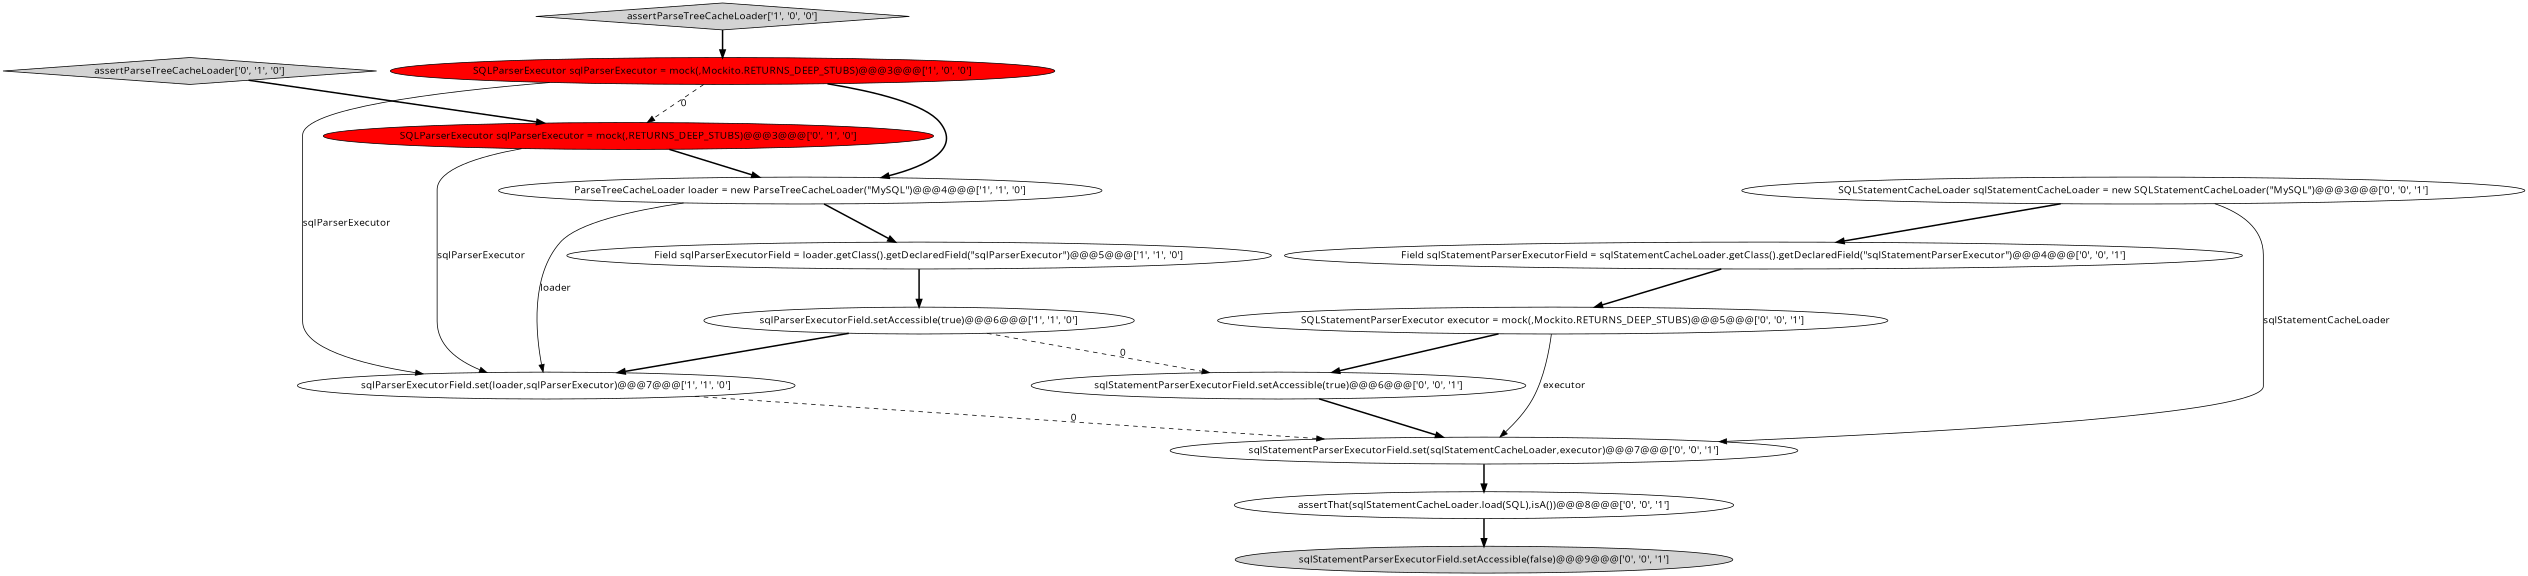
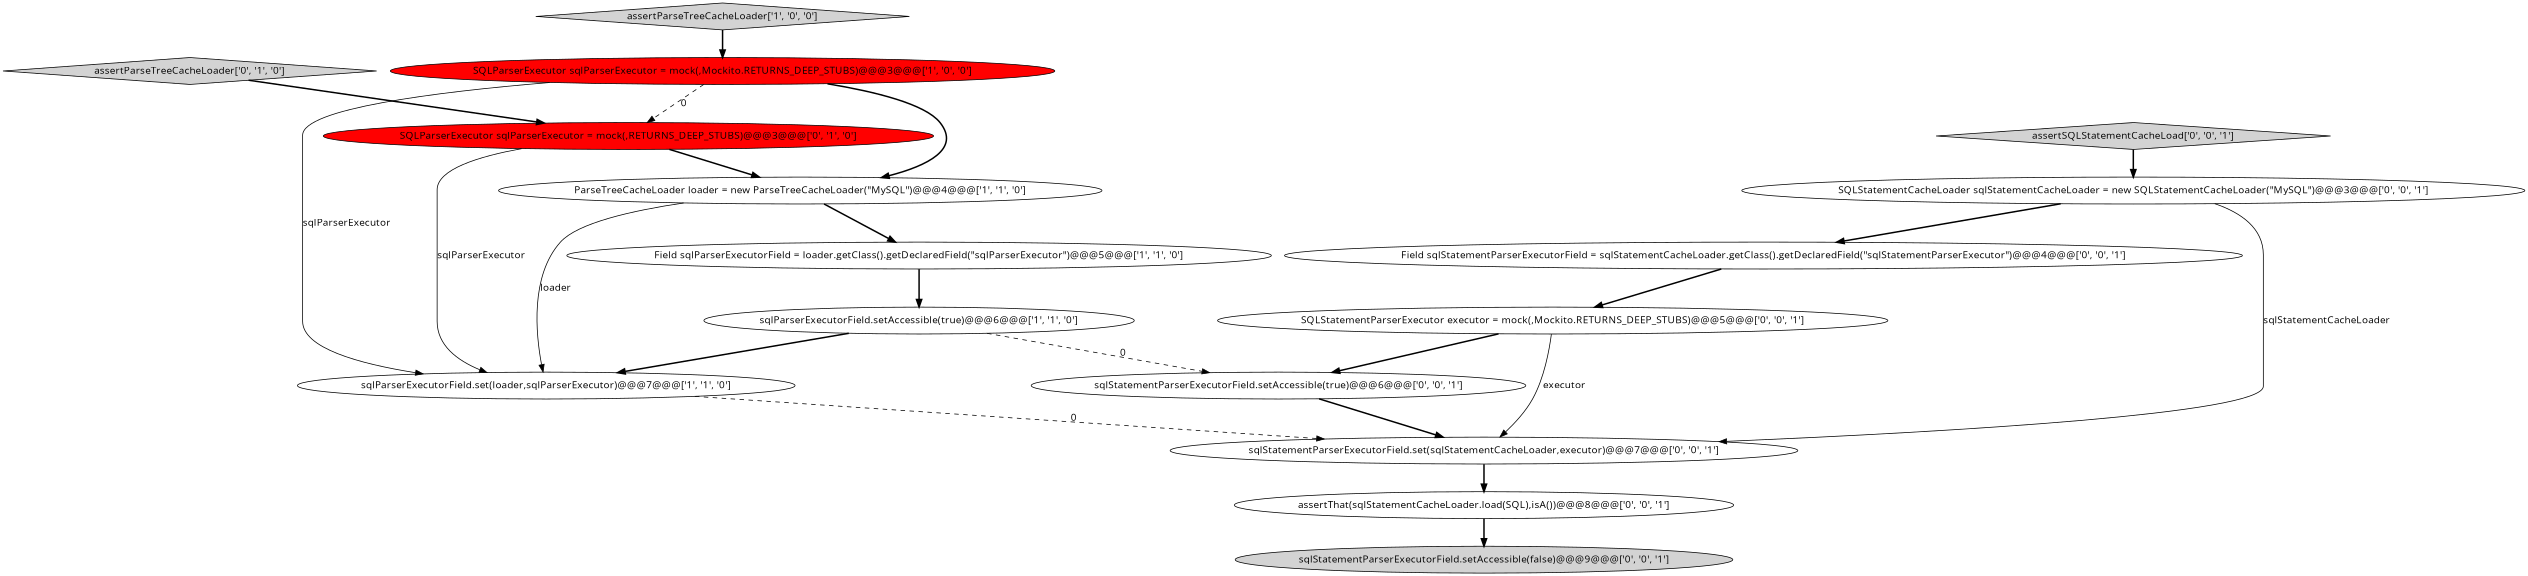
none -> (2133, 136)
